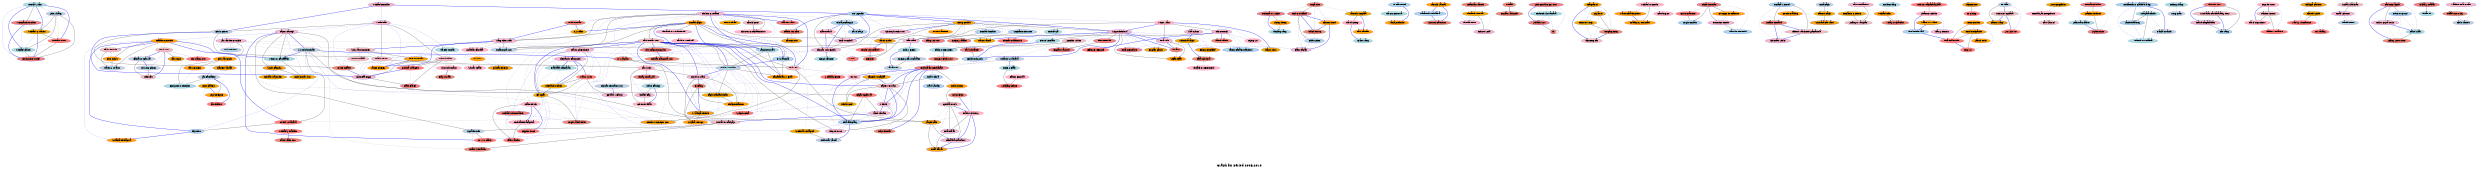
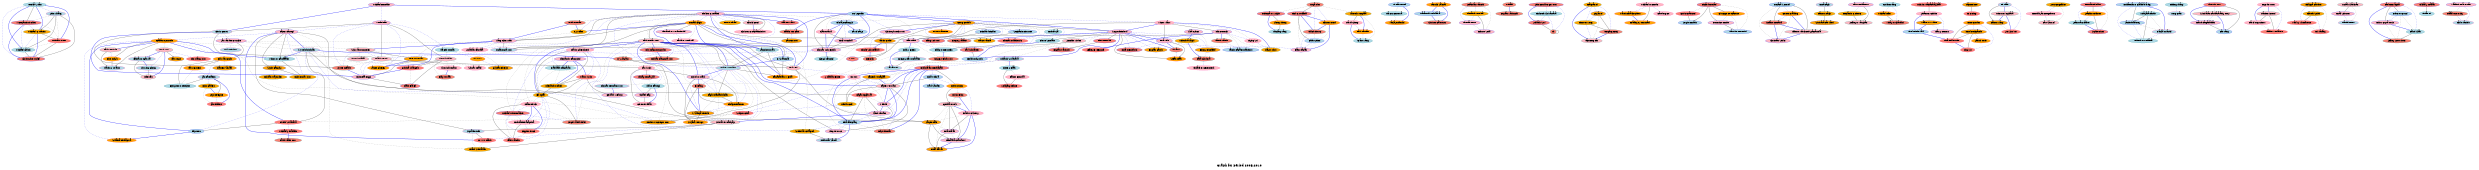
none -> (1798, 23)
(478, 149) -> (478, 149)
